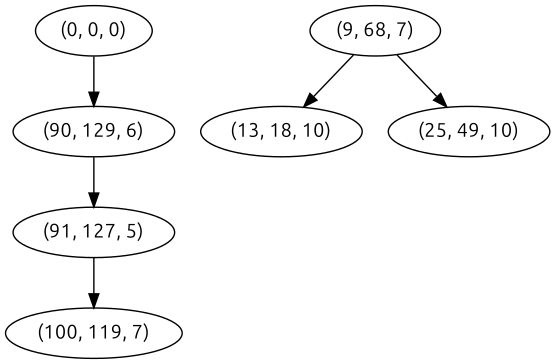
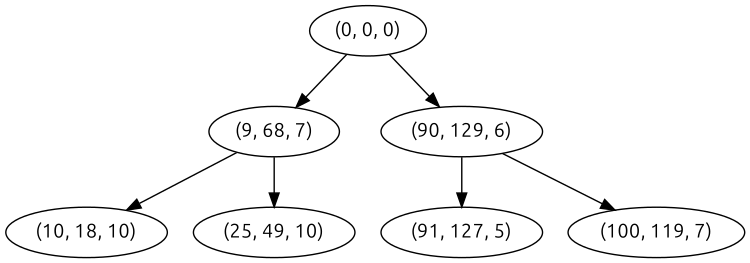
none -> (326, 76)
(281, 132) -> (87, 232)
(94, 276) -> (552, 179)
